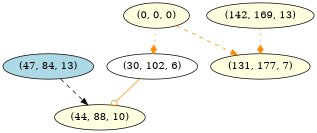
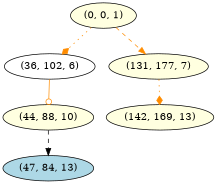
(156, 16) -> (103, 16)
(260, 37) -> (159, 88)
(152, 66) -> (50, 66)
(72, 89) -> (48, 139)
